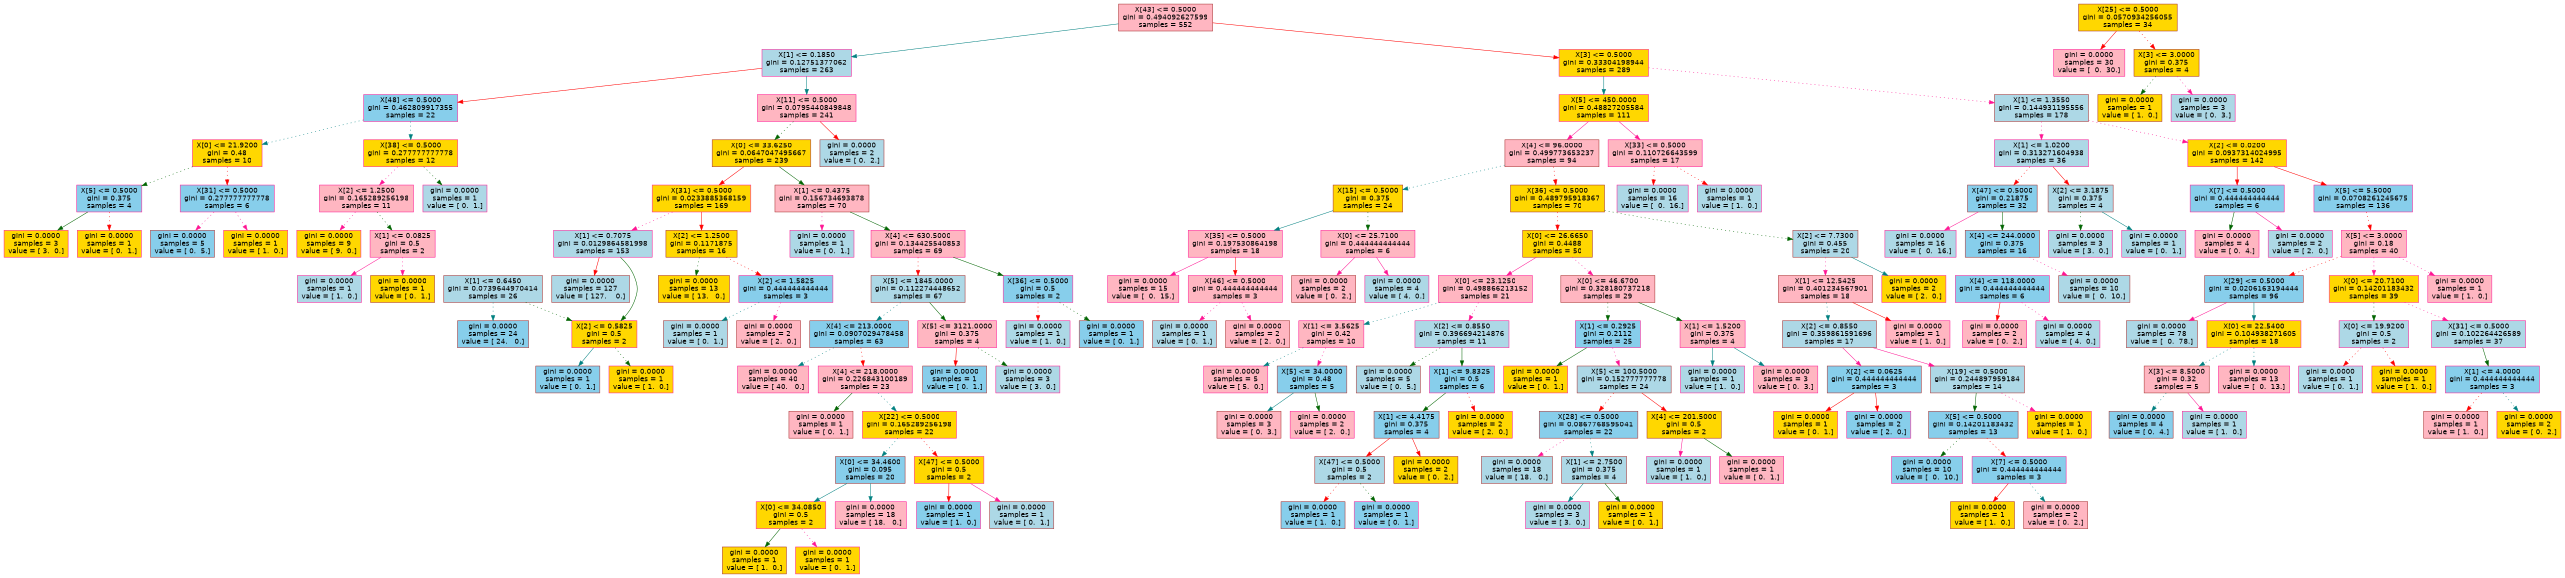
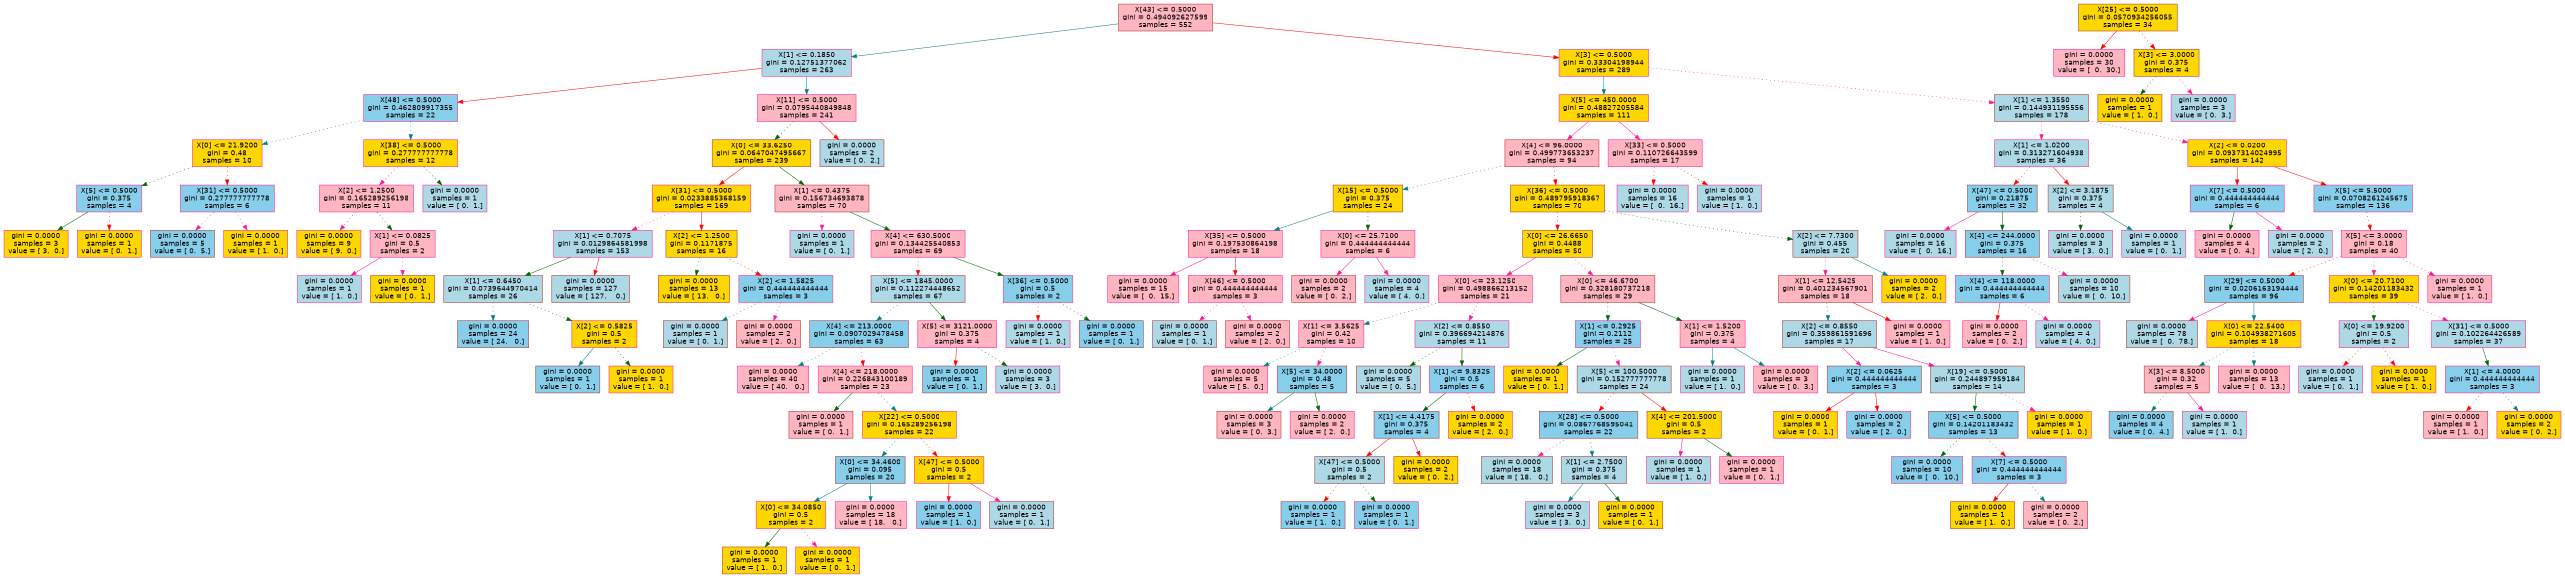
none -> (2002, 264)
(637, 286) -> (550, 265)
